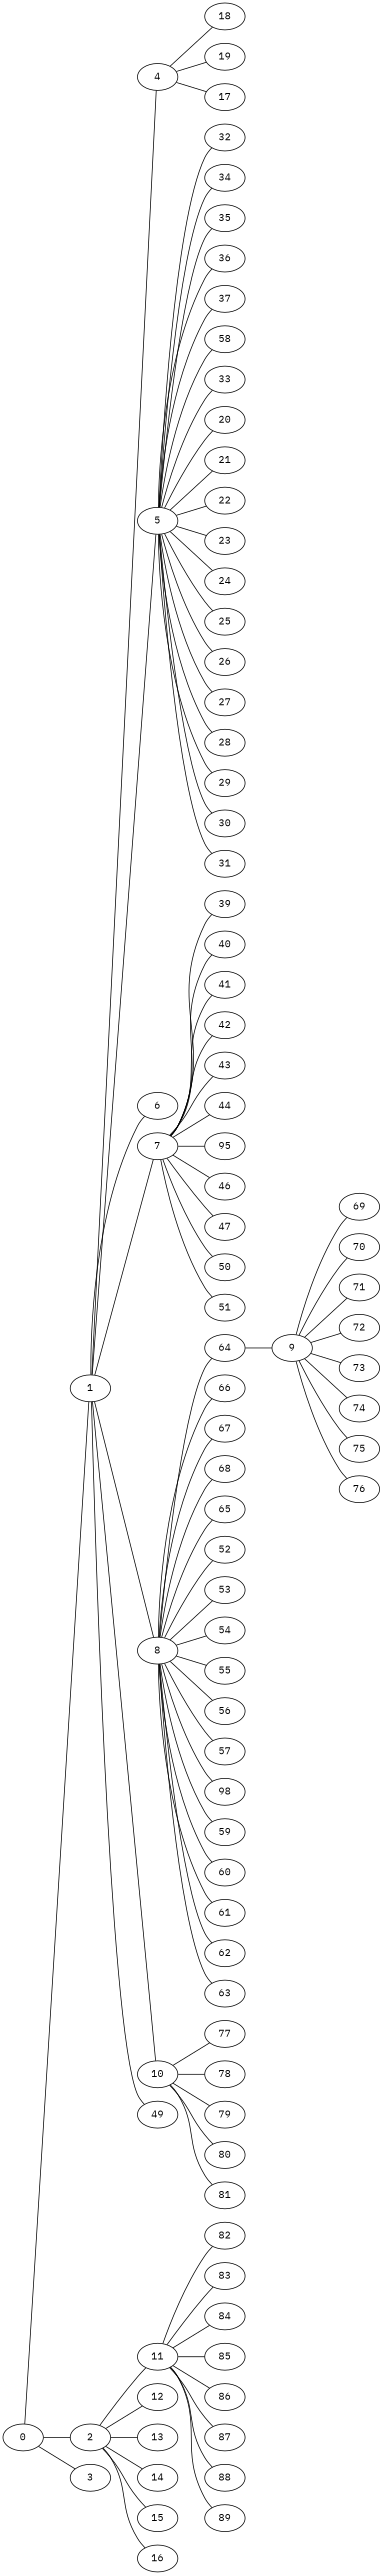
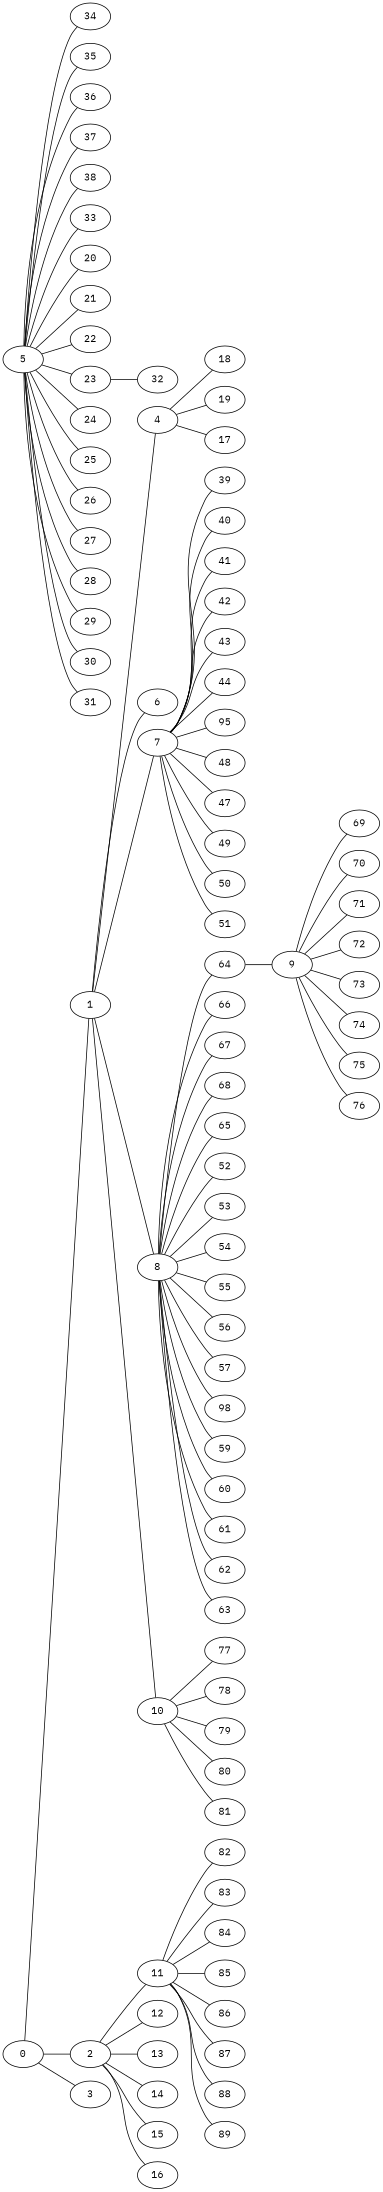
(175, 307) -> (124, 380)
(225, 339) -> (90, 178)
(124, 955) -> none
(225, 1187) -> (225, 763)
(104, 1755) -> (186, 796)
